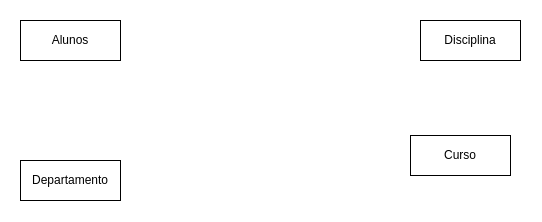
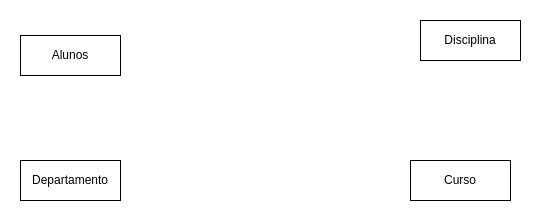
(71, 41) -> (71, 56)
(461, 156) -> (461, 181)
